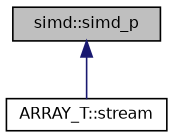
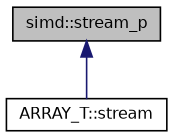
(87, 24) -> (87, 24)
